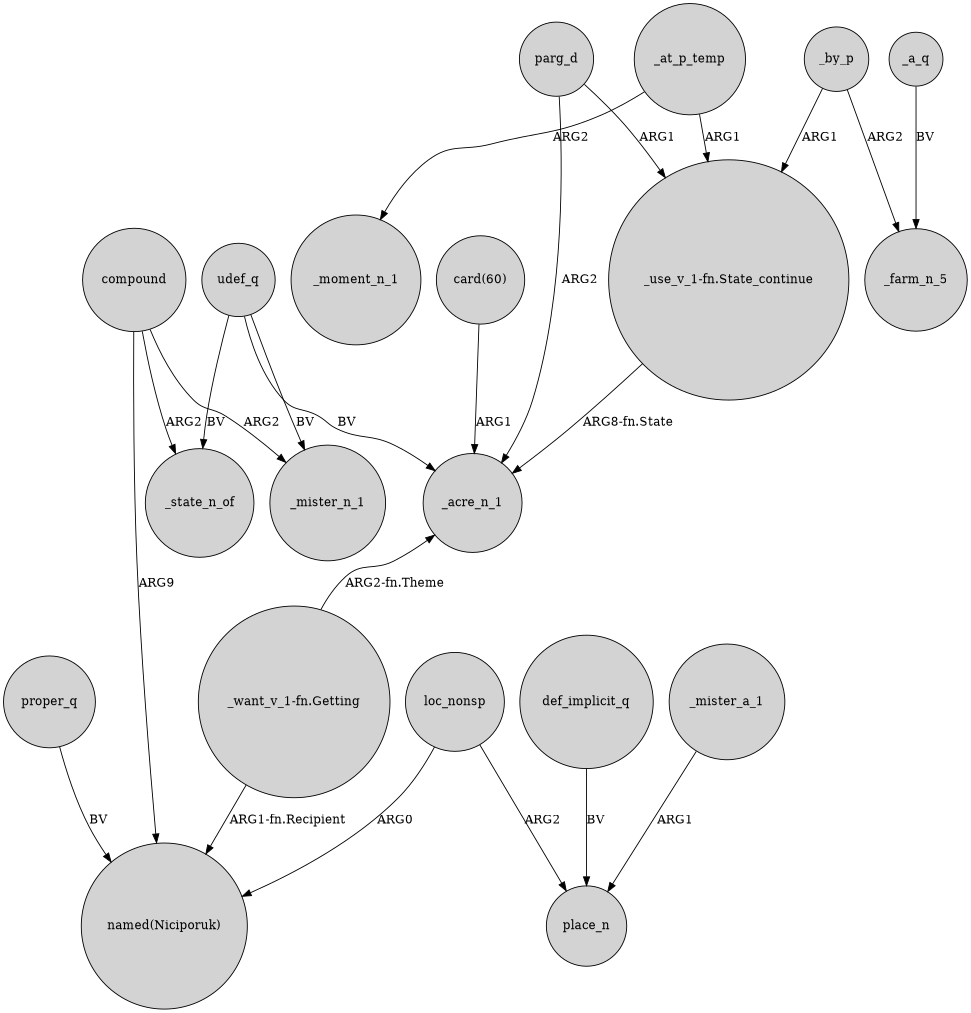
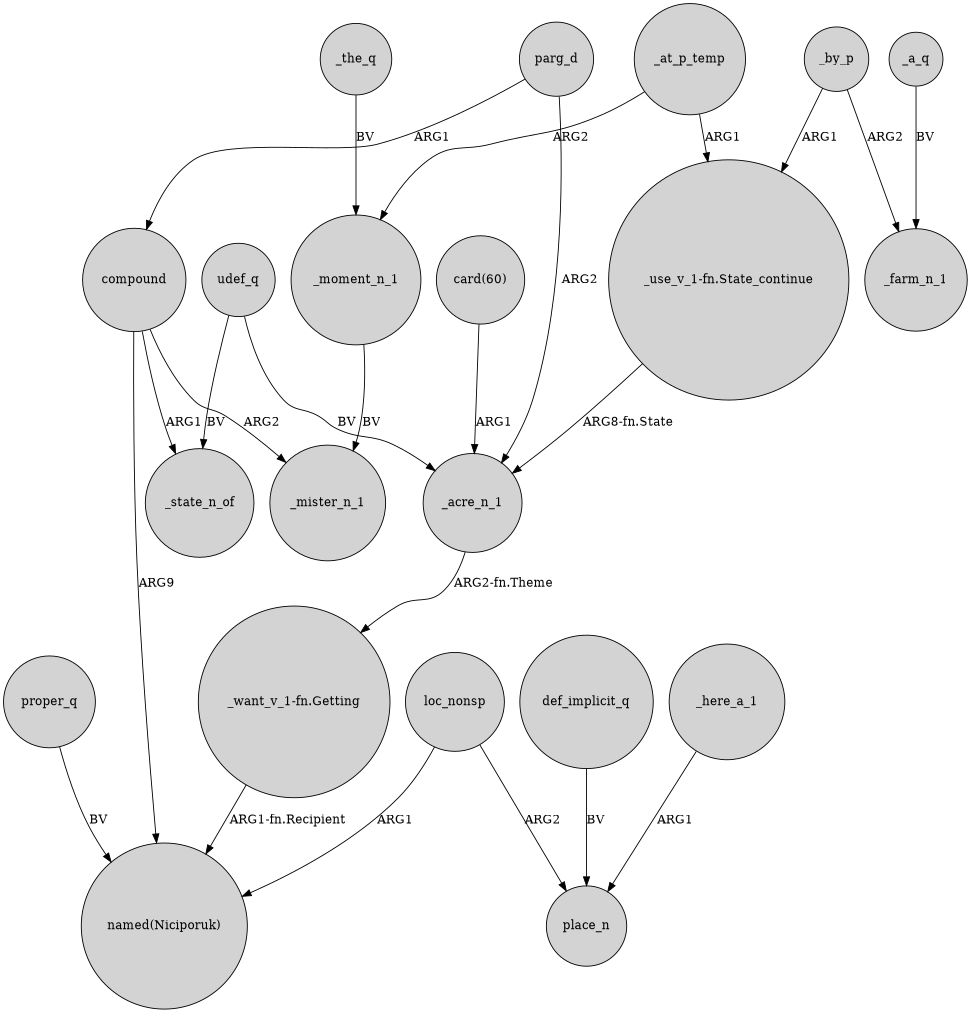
none -> (356, 59)
(625, 125) -> (327, 148)
(916, 280) -> (916, 280)
(275, 378) -> (364, 394)
(184, 422) -> (184, 422)
(368, 567) -> (425, 599)
(727, 702) -> (727, 702)
(395, 820) -> (395, 820)
